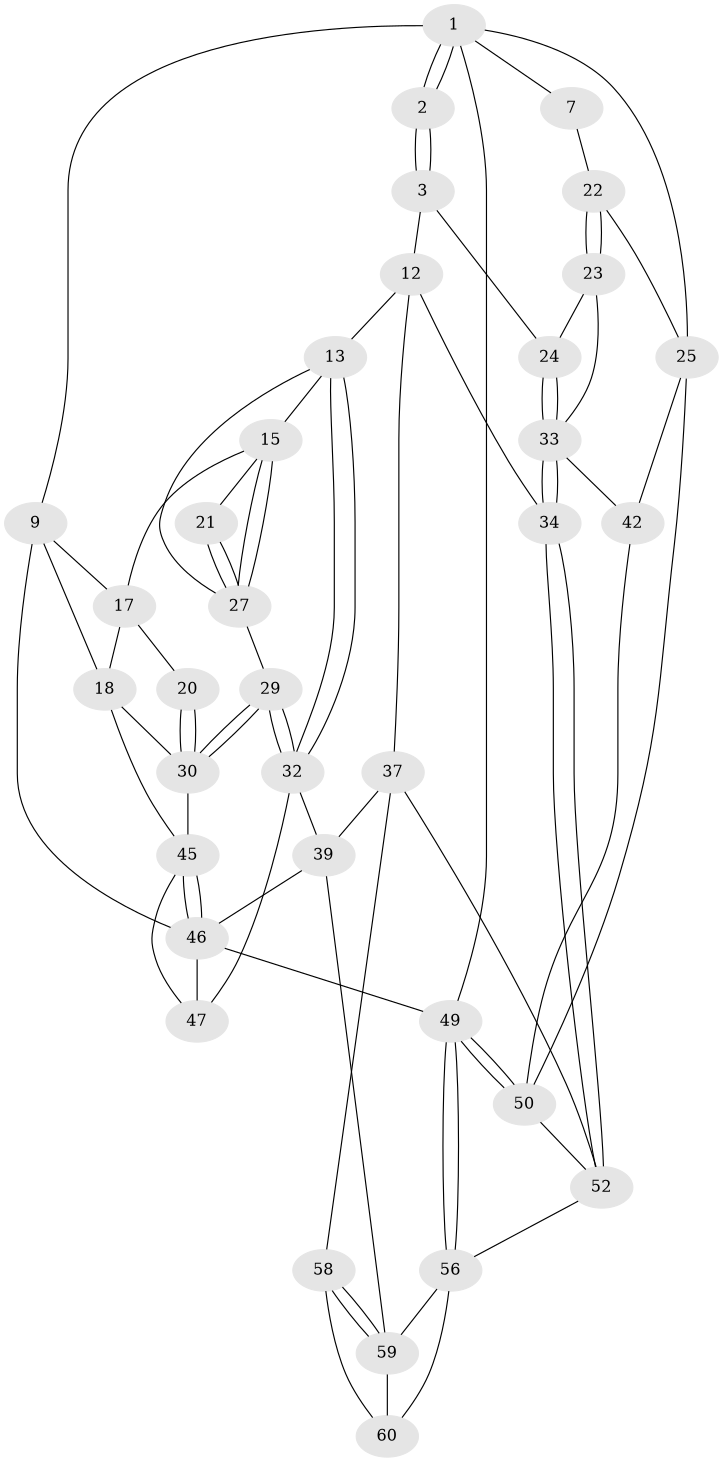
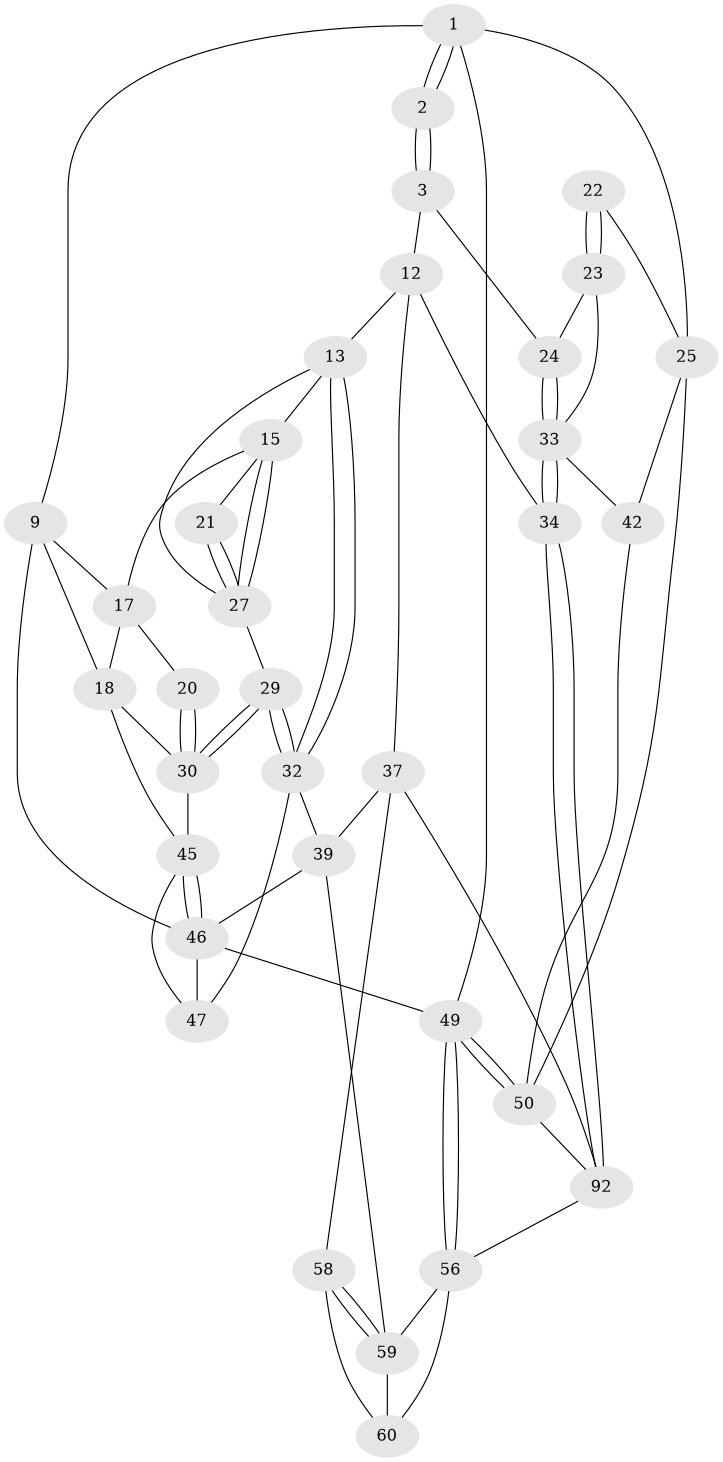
(572, 108) -> none
(602, 1187) -> (602, 1187)
